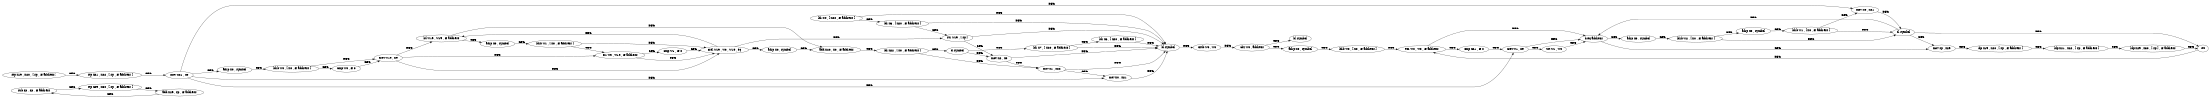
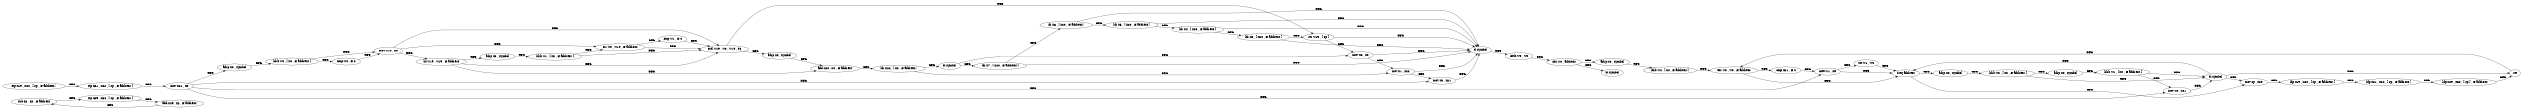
none -> (1132, 25)
(592, 35) -> (590, 66)
